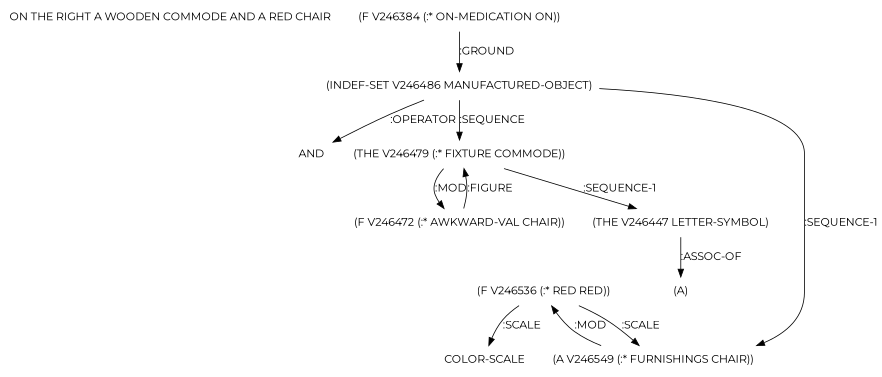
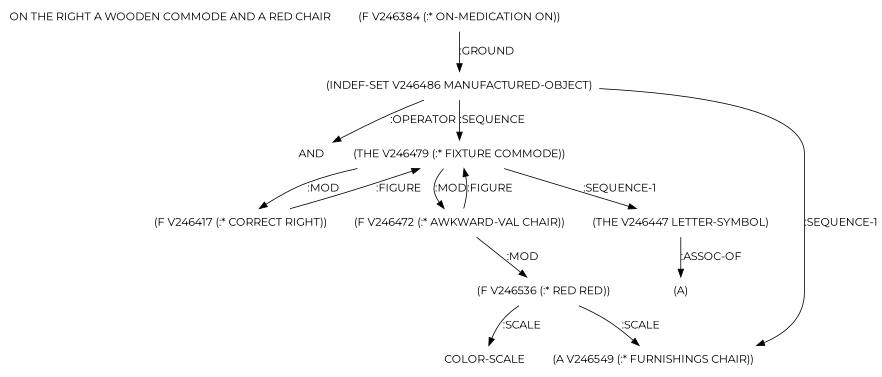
none -> (241, 223)
(576, 333) -> (498, 255)
